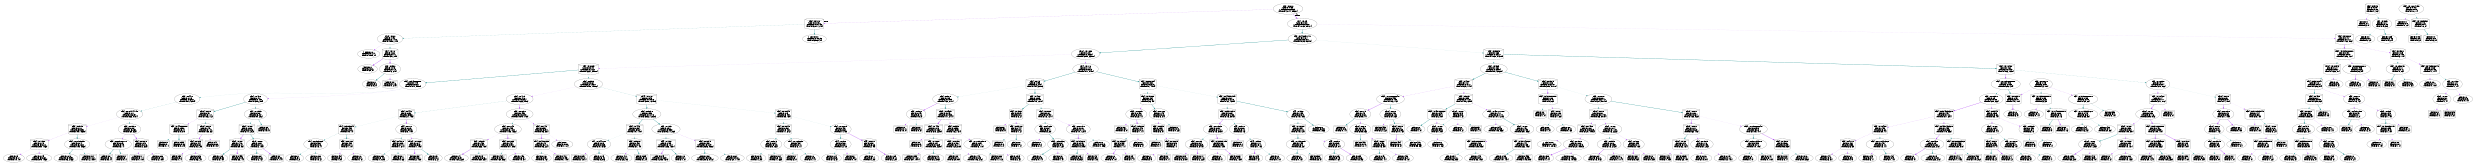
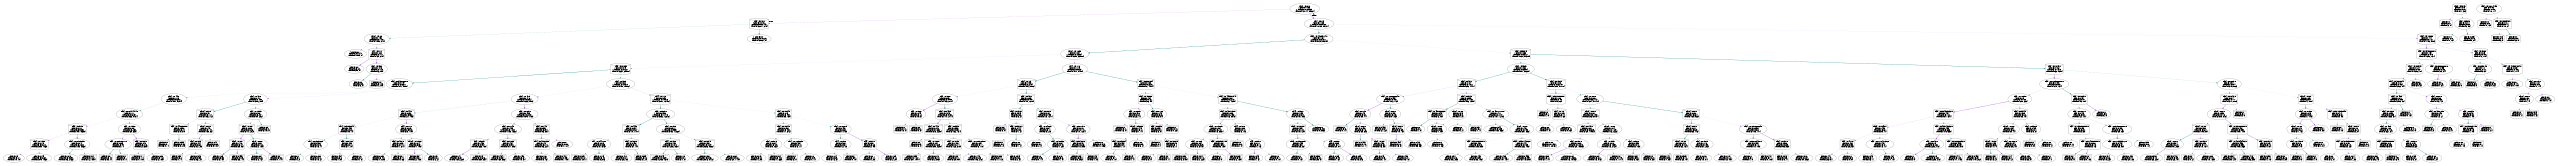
(2028, 91) -> (2079, 106)
